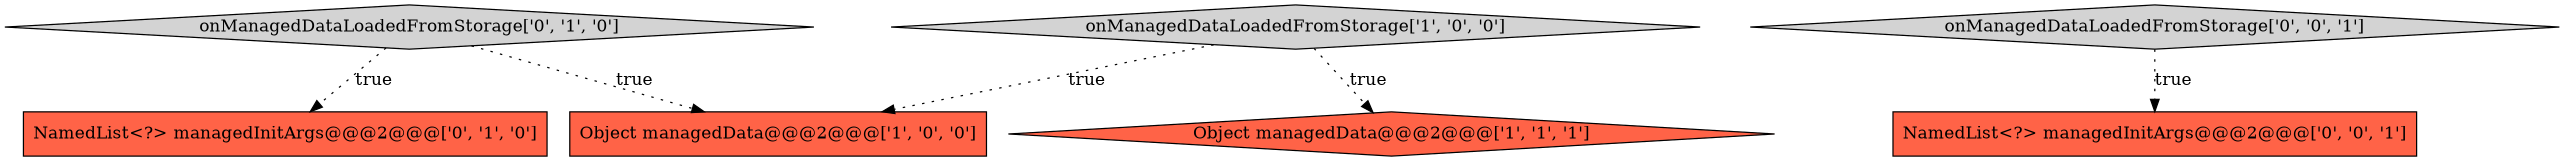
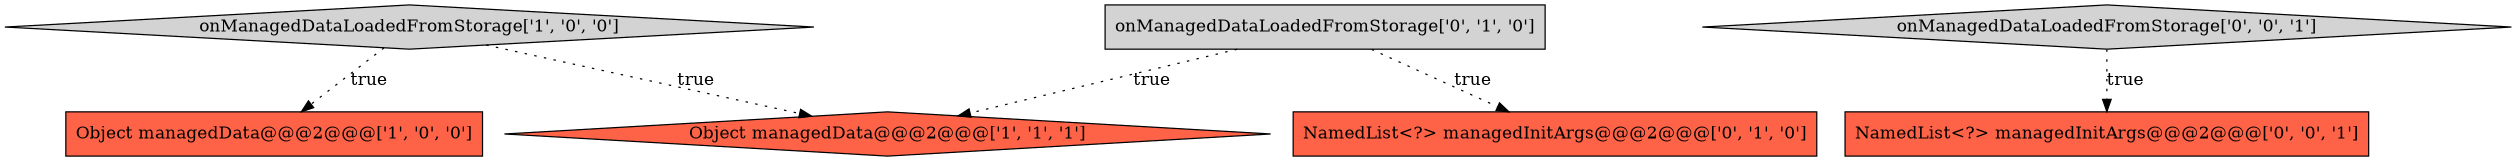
(409, 27) -> (1325, 27)
(582, 77) -> (1104, 81)
